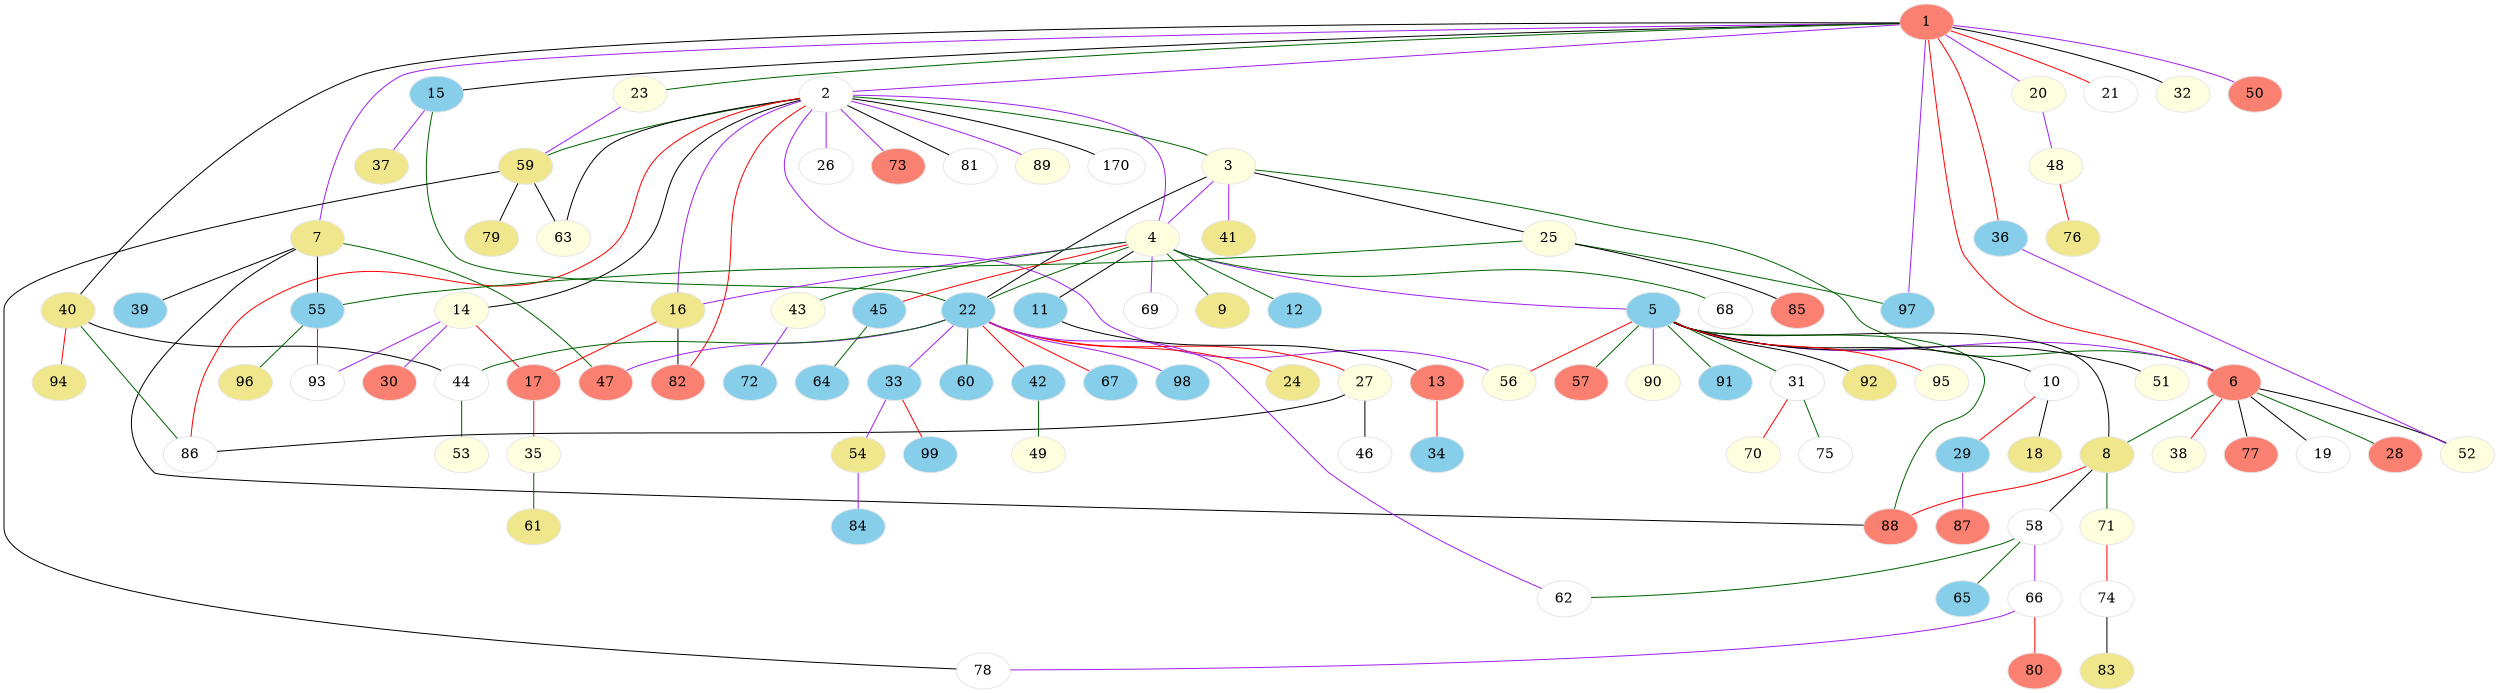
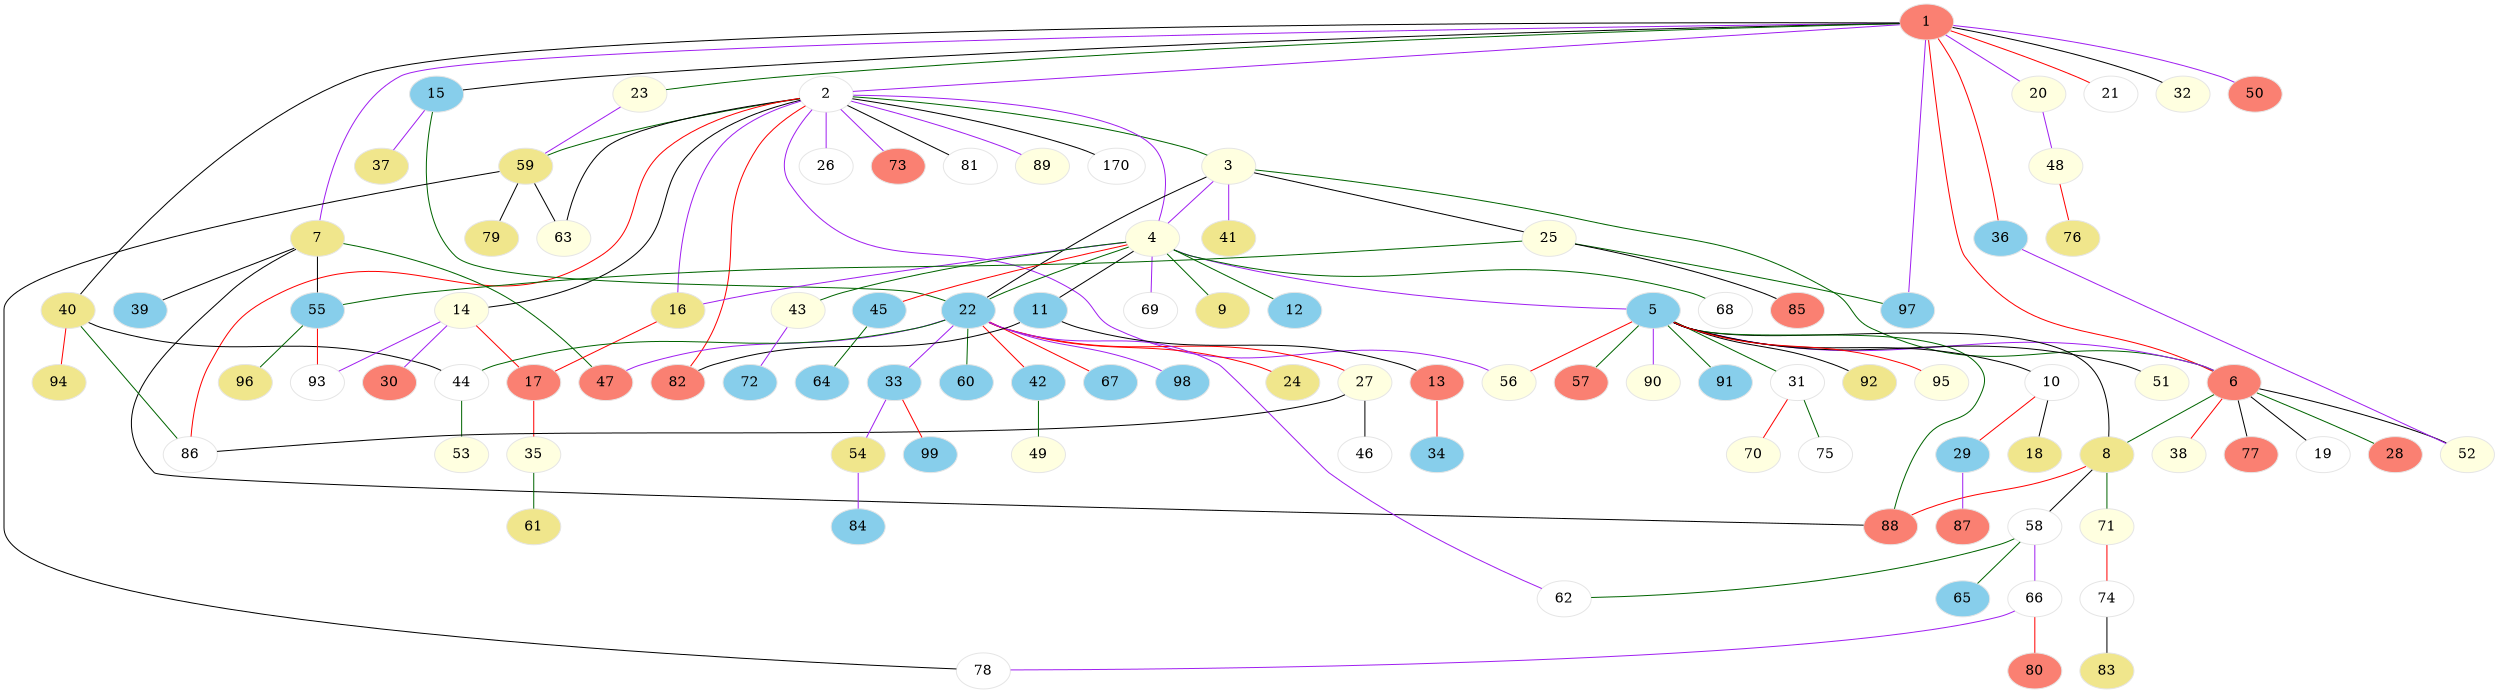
(678, 348) -> (859, 346)
